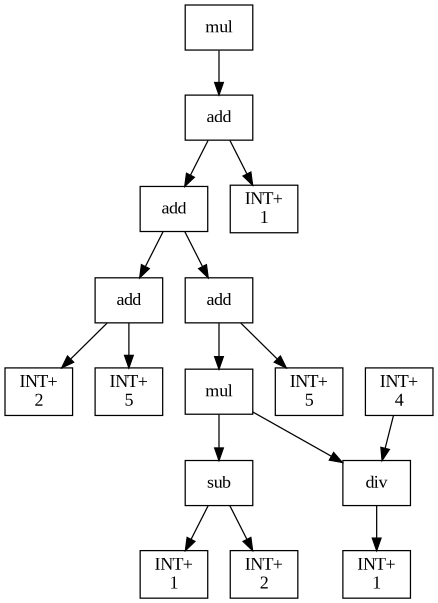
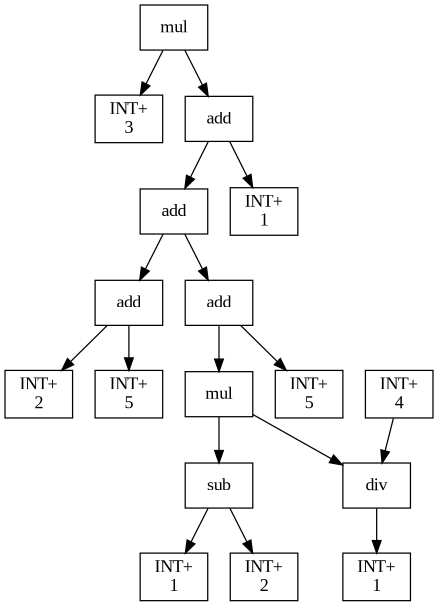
none -> (129, 119)
